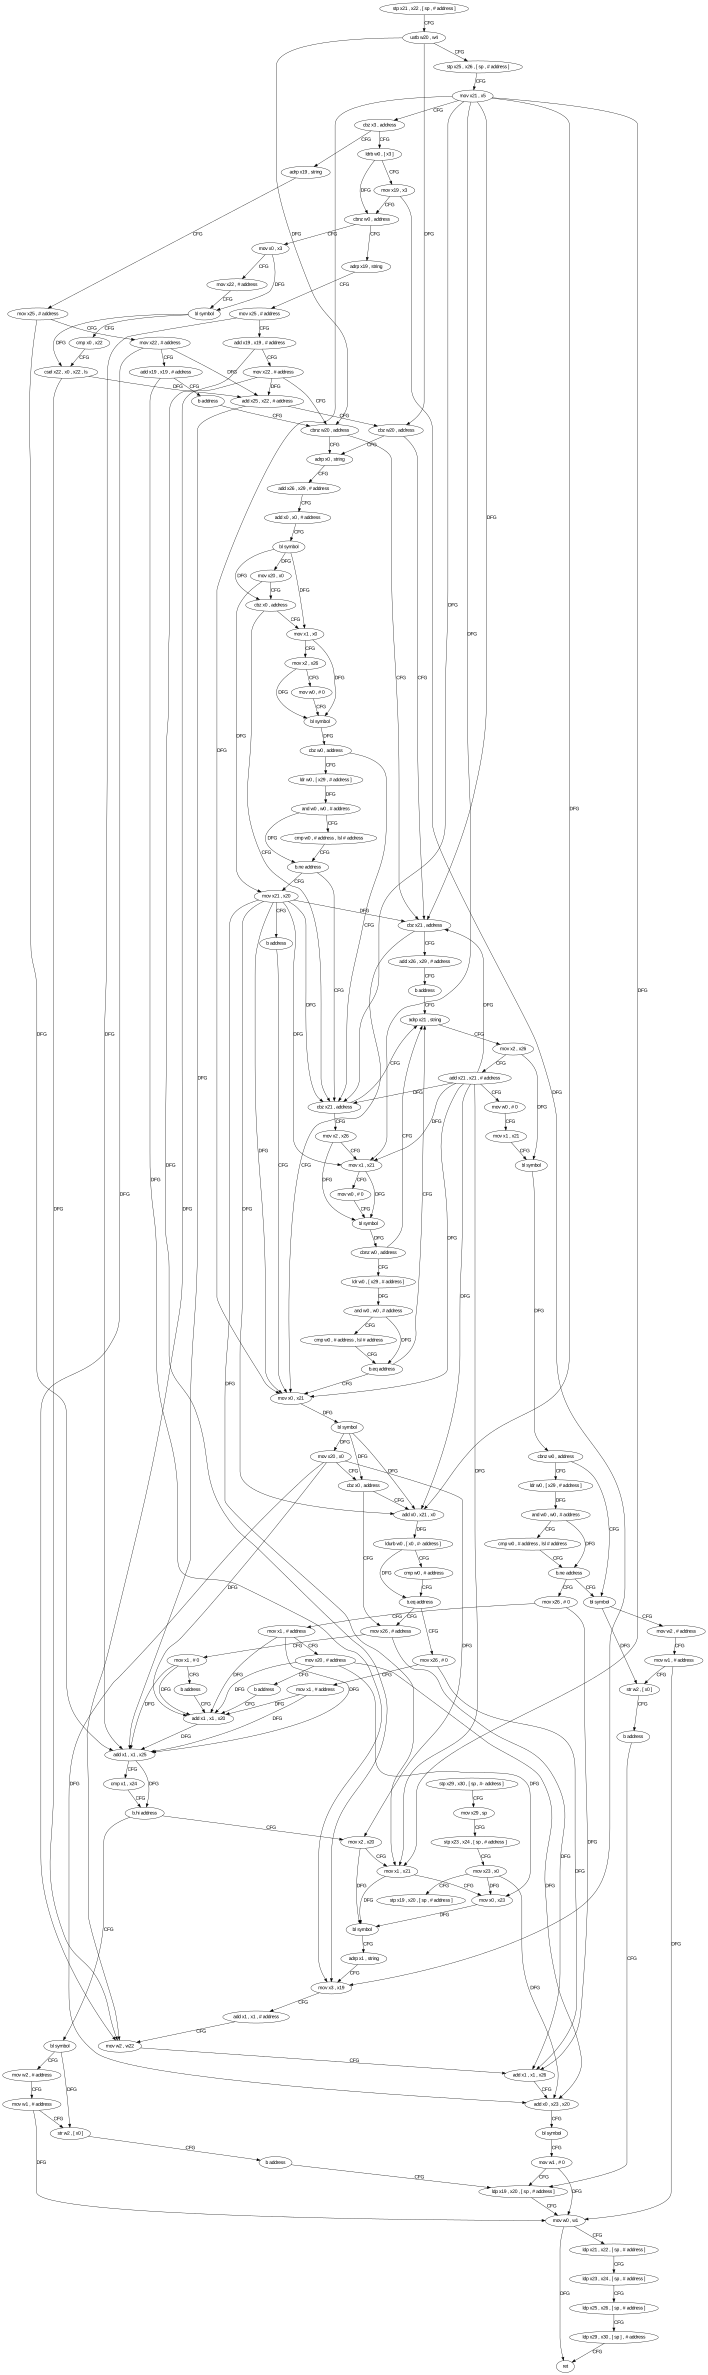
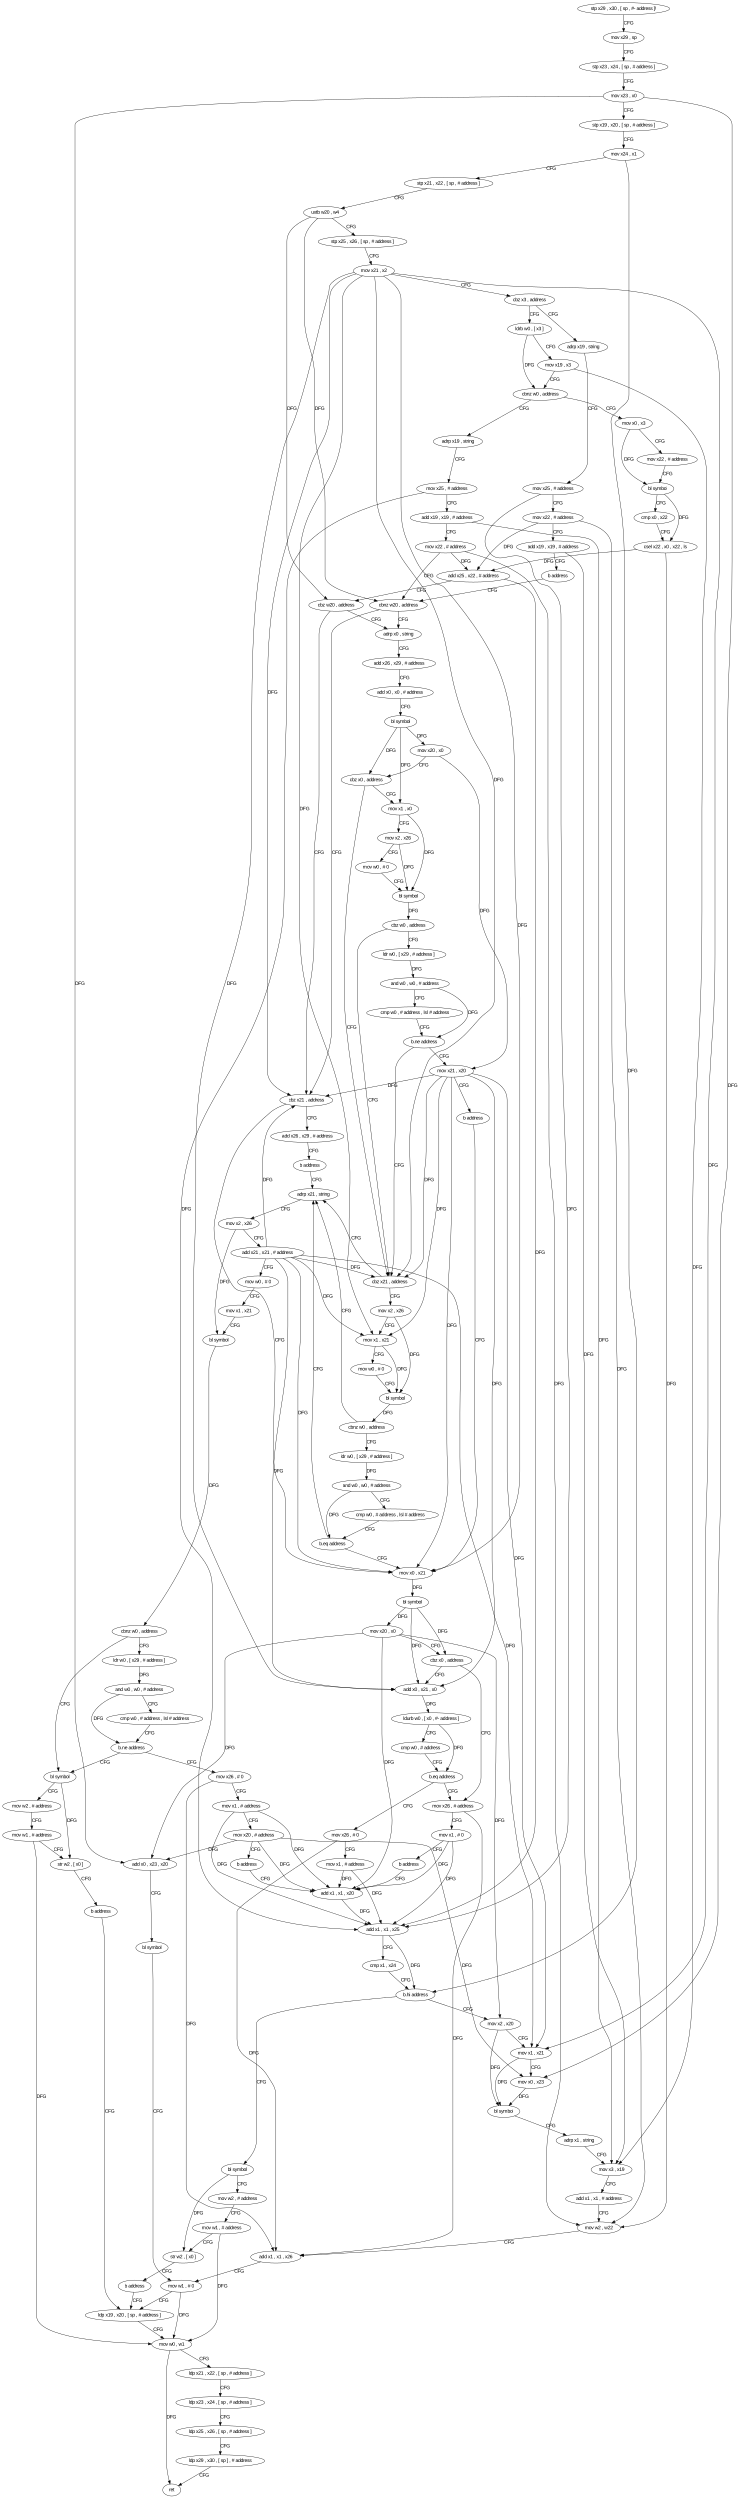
(473, 96) -> (374, 271)
none -> (624, 154)
(540, 2088) -> (229, 2271)
